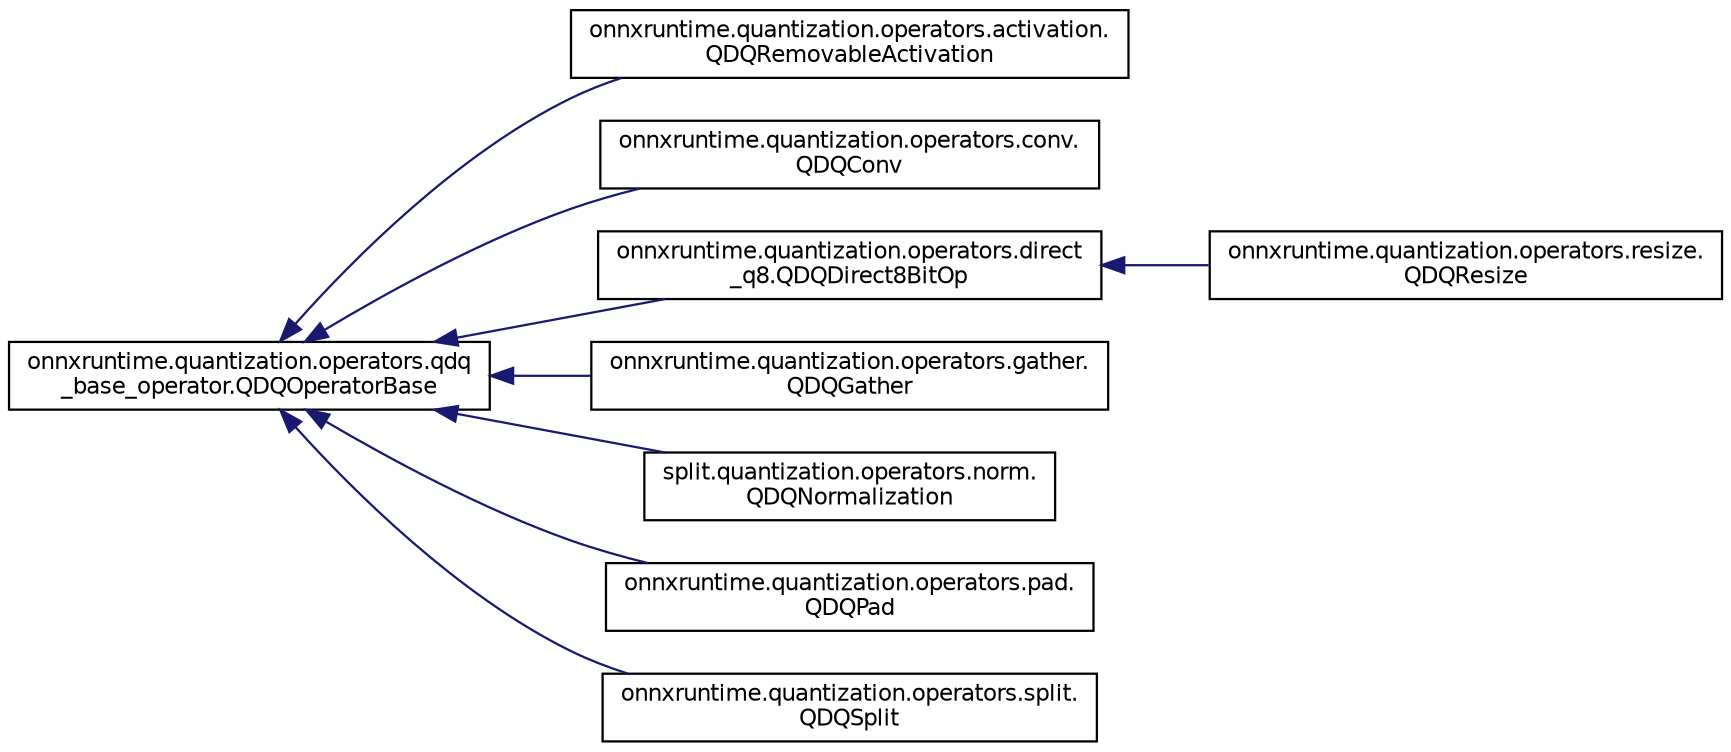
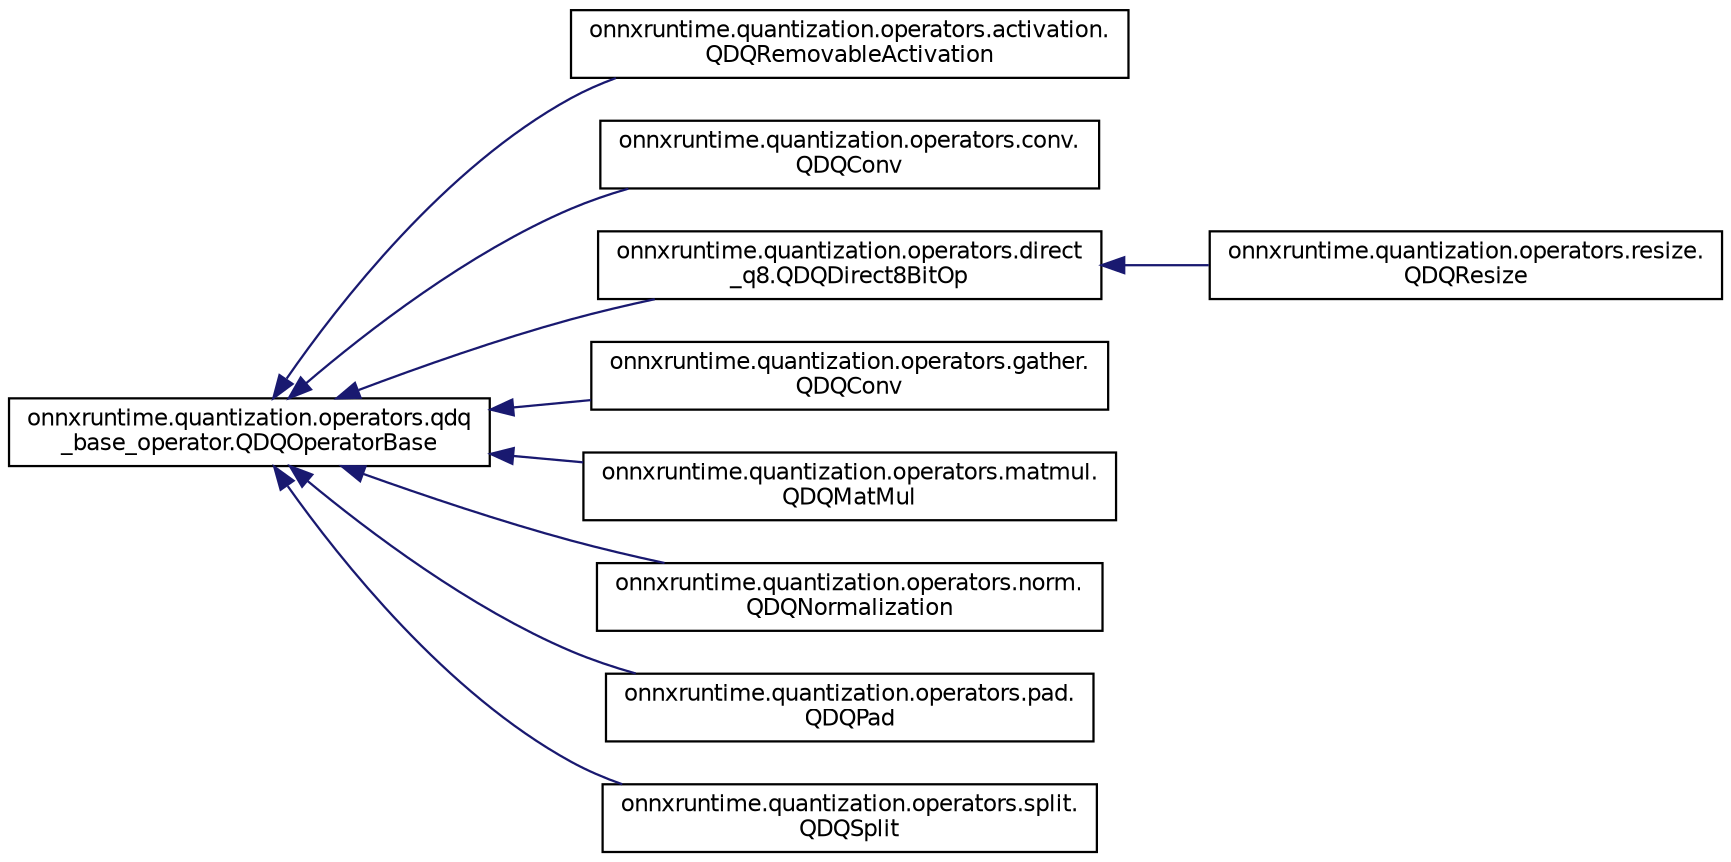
(850, 376) -> (850, 376)
(850, 486) -> (850, 597)
none -> (850, 486)
